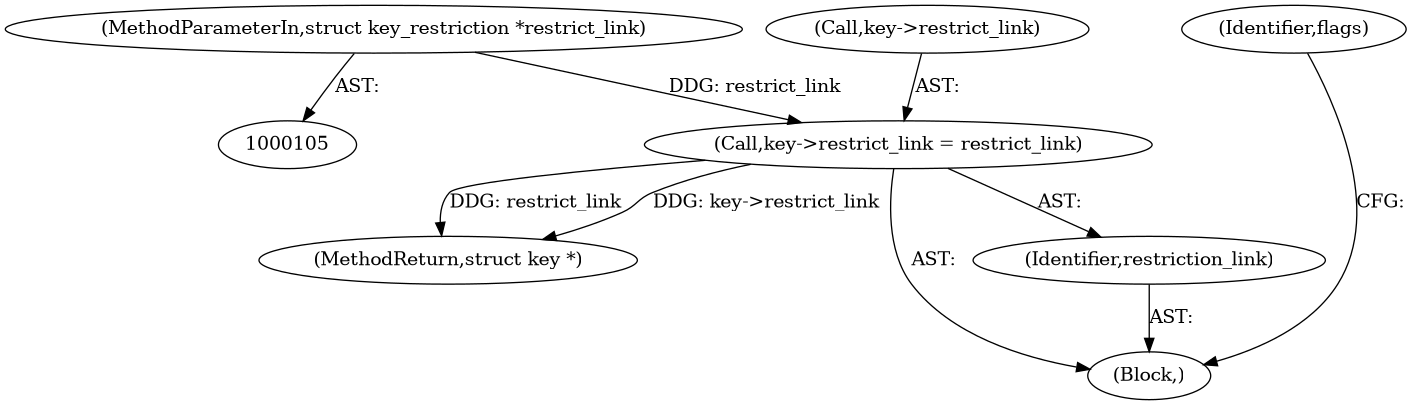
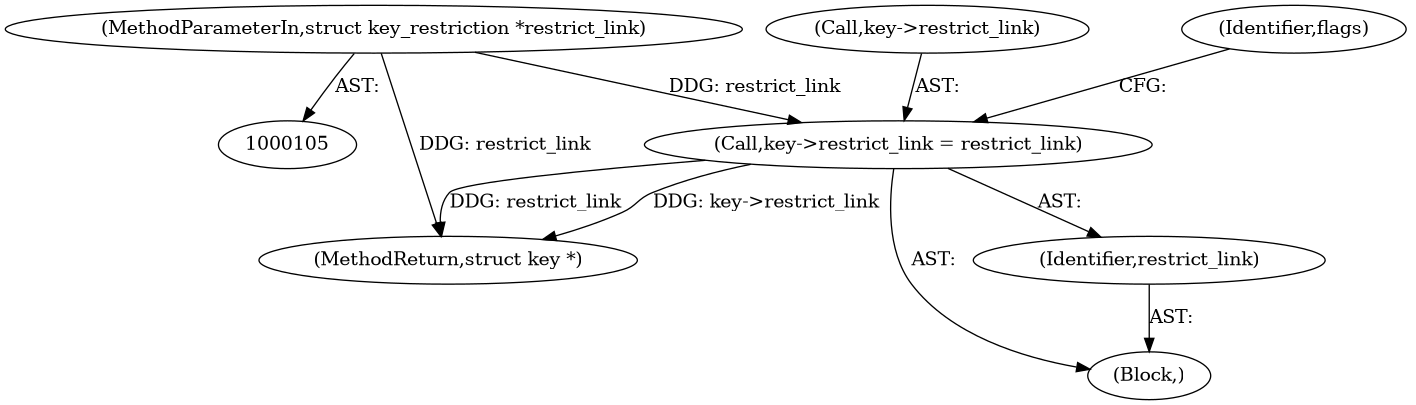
none -> (409, 138)
(1354, 239) -> (1108, 84)
(1149, 260) -> (1149, 260)
